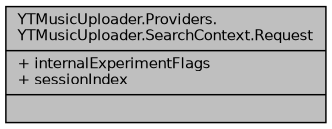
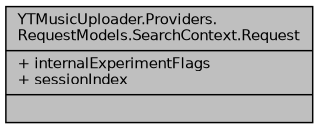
(166, 36) -> (159, 36)
